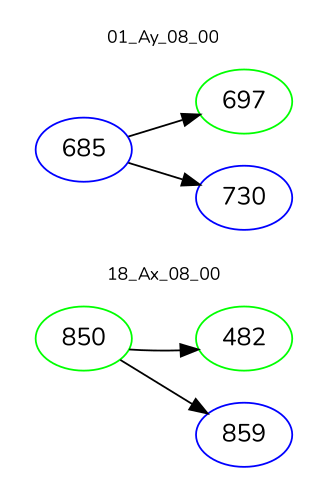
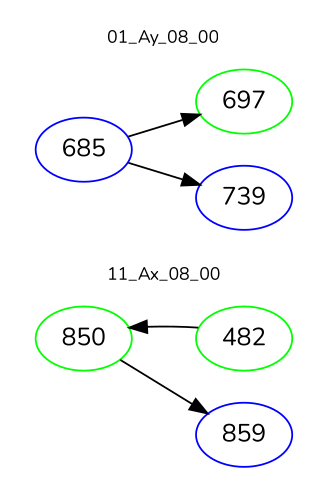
(244, 198) -> (244, 198)
(164, 275) -> (164, 275)
(155, 351) -> (173, 327)
